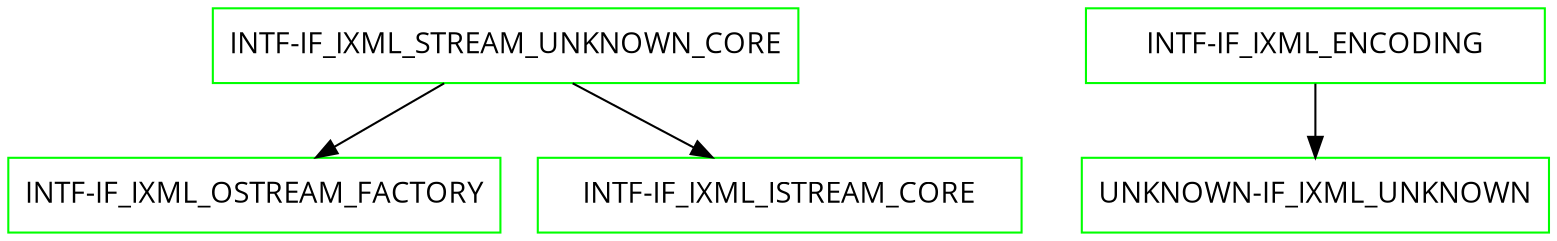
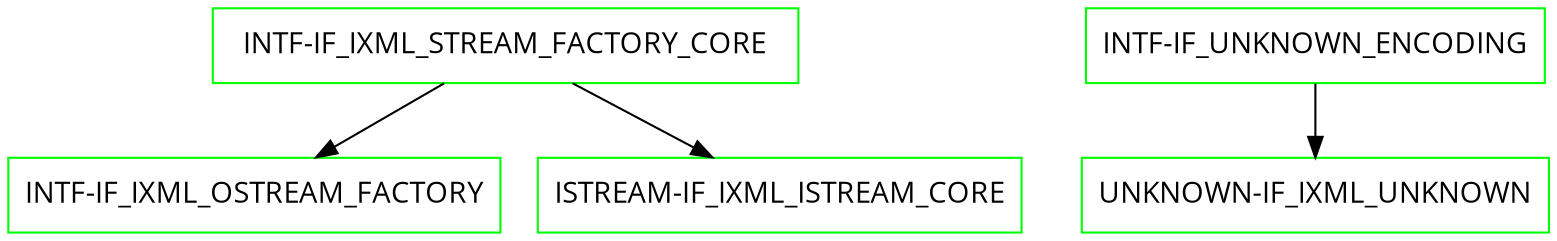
(506, 46) -> (506, 46)
(1315, 46) -> (1315, 46)
(780, 195) -> (780, 195)
